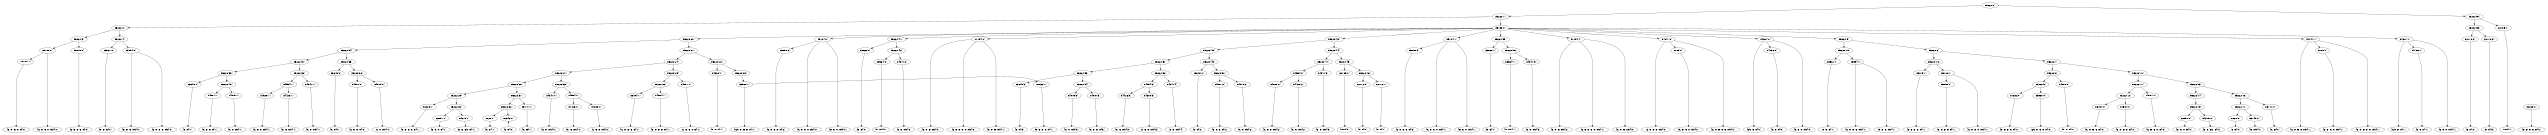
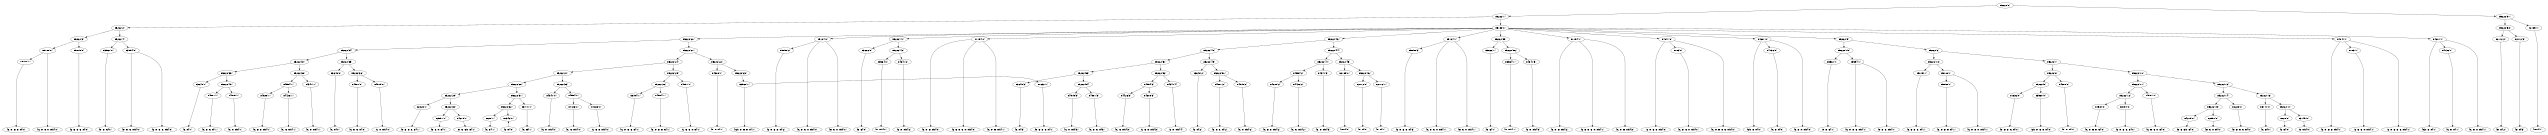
none -> (2230, 101)
